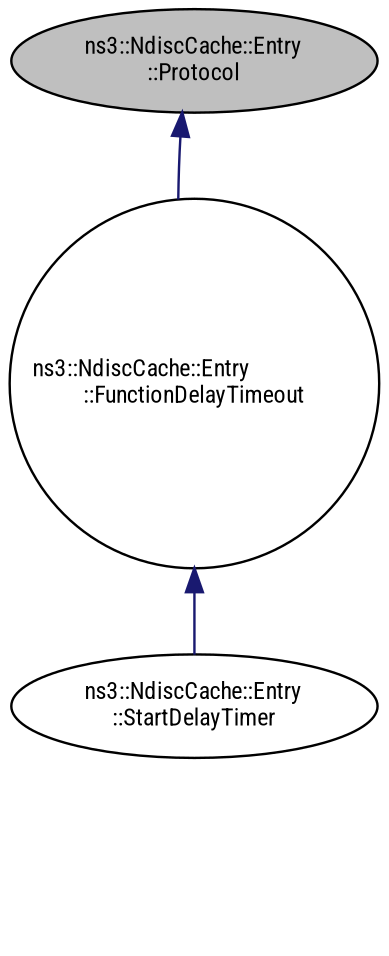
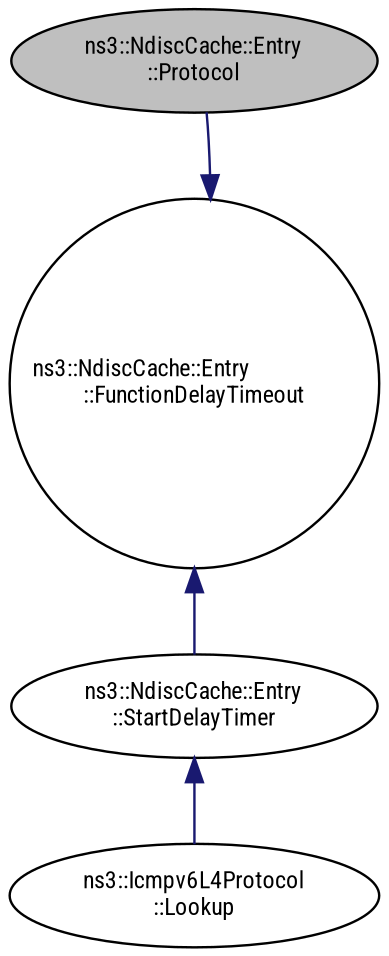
(179, 168) -> (209, 144)
none -> (194, 896)
